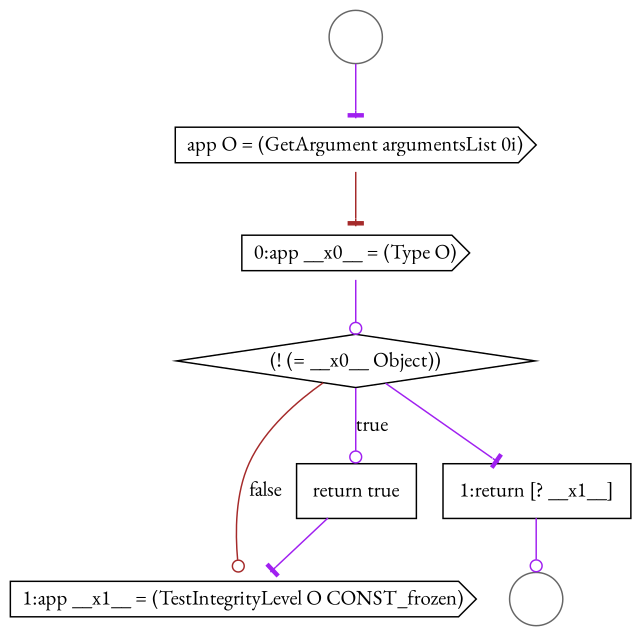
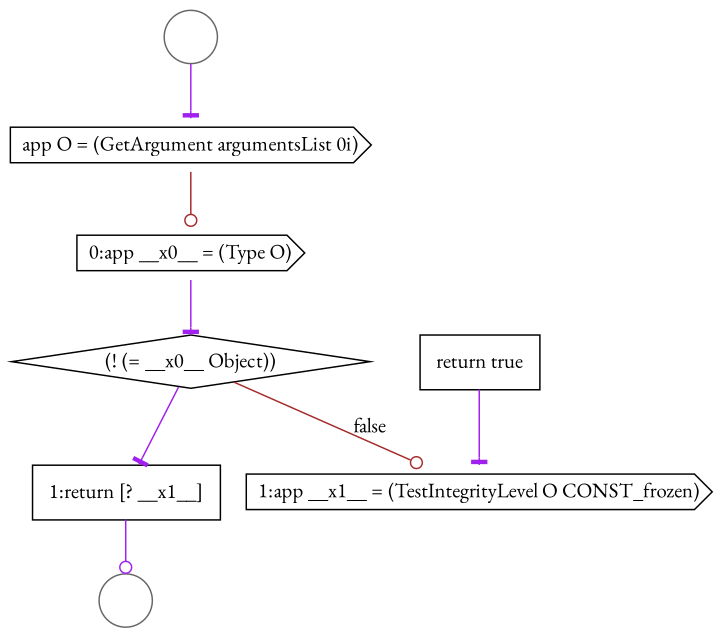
(356, 195) -> (191, 193)
(356, 301) -> (191, 304)
(356, 419) -> none
